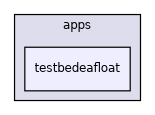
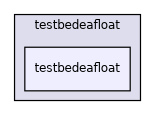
(78, 26) -> (78, 26)
